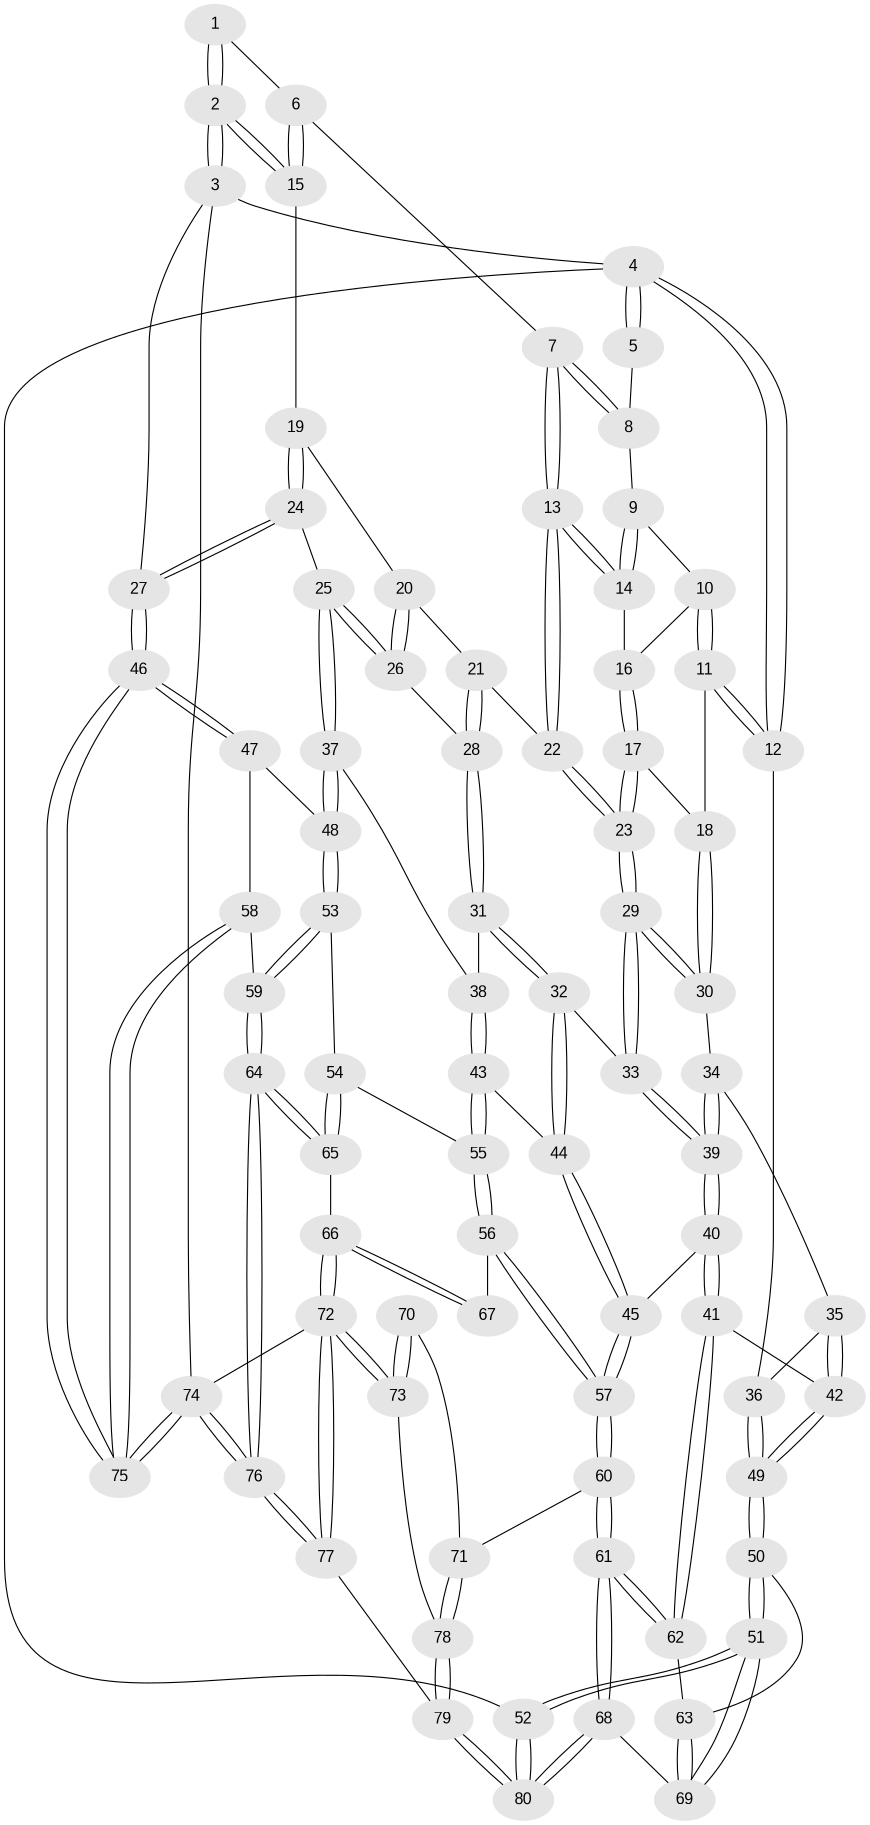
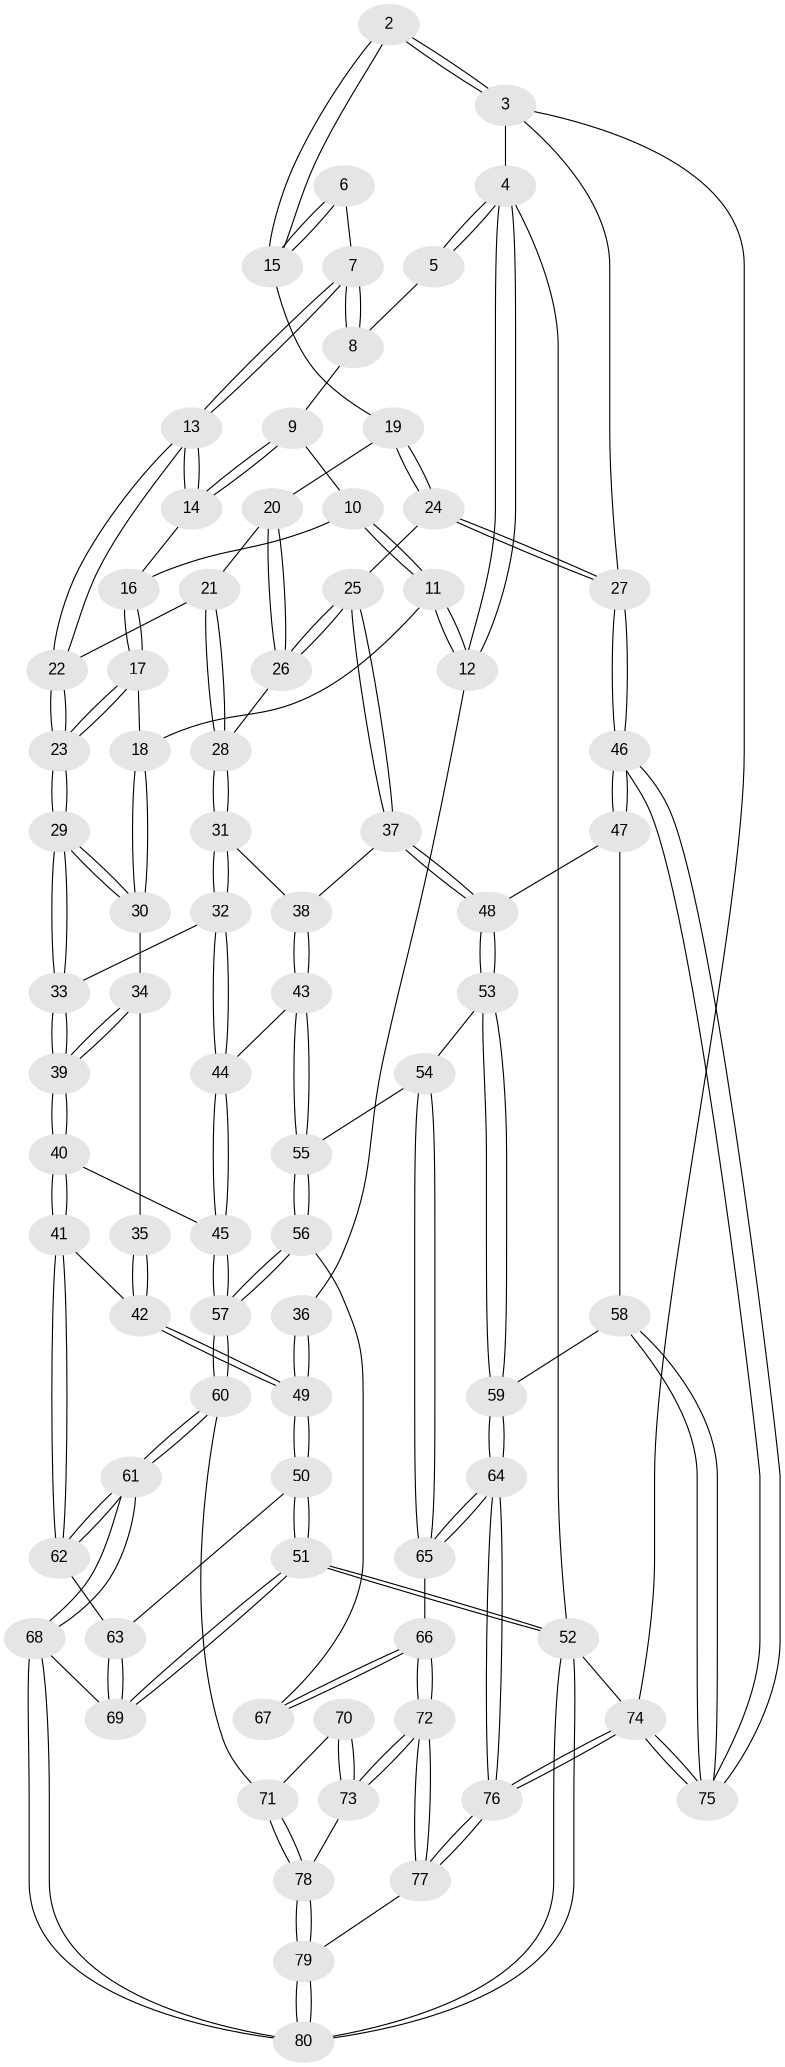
(215, 25) -> none
(795, 1356) -> none
(254, 1359) -> (602, 1679)
